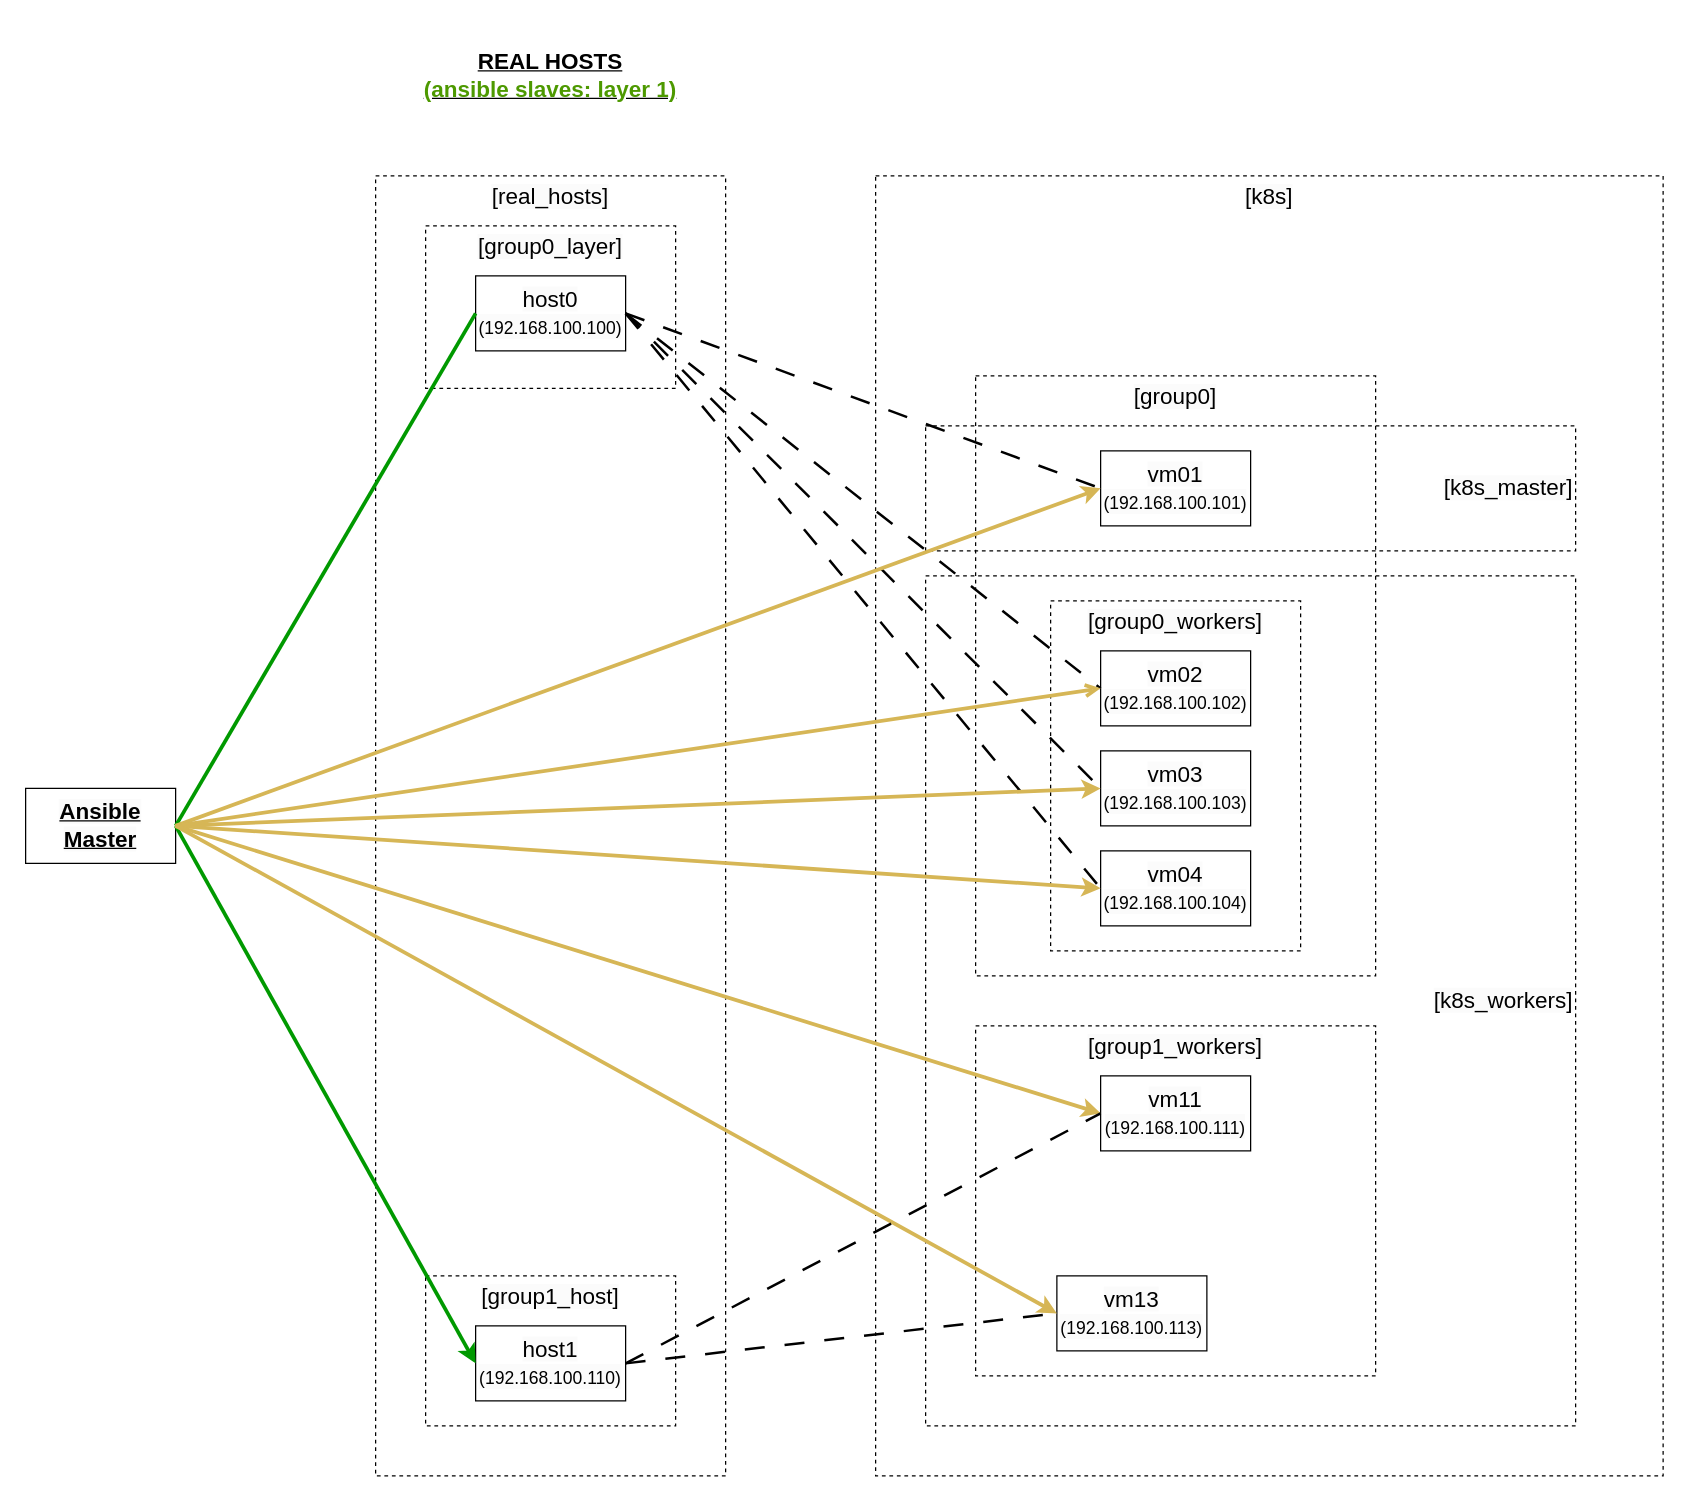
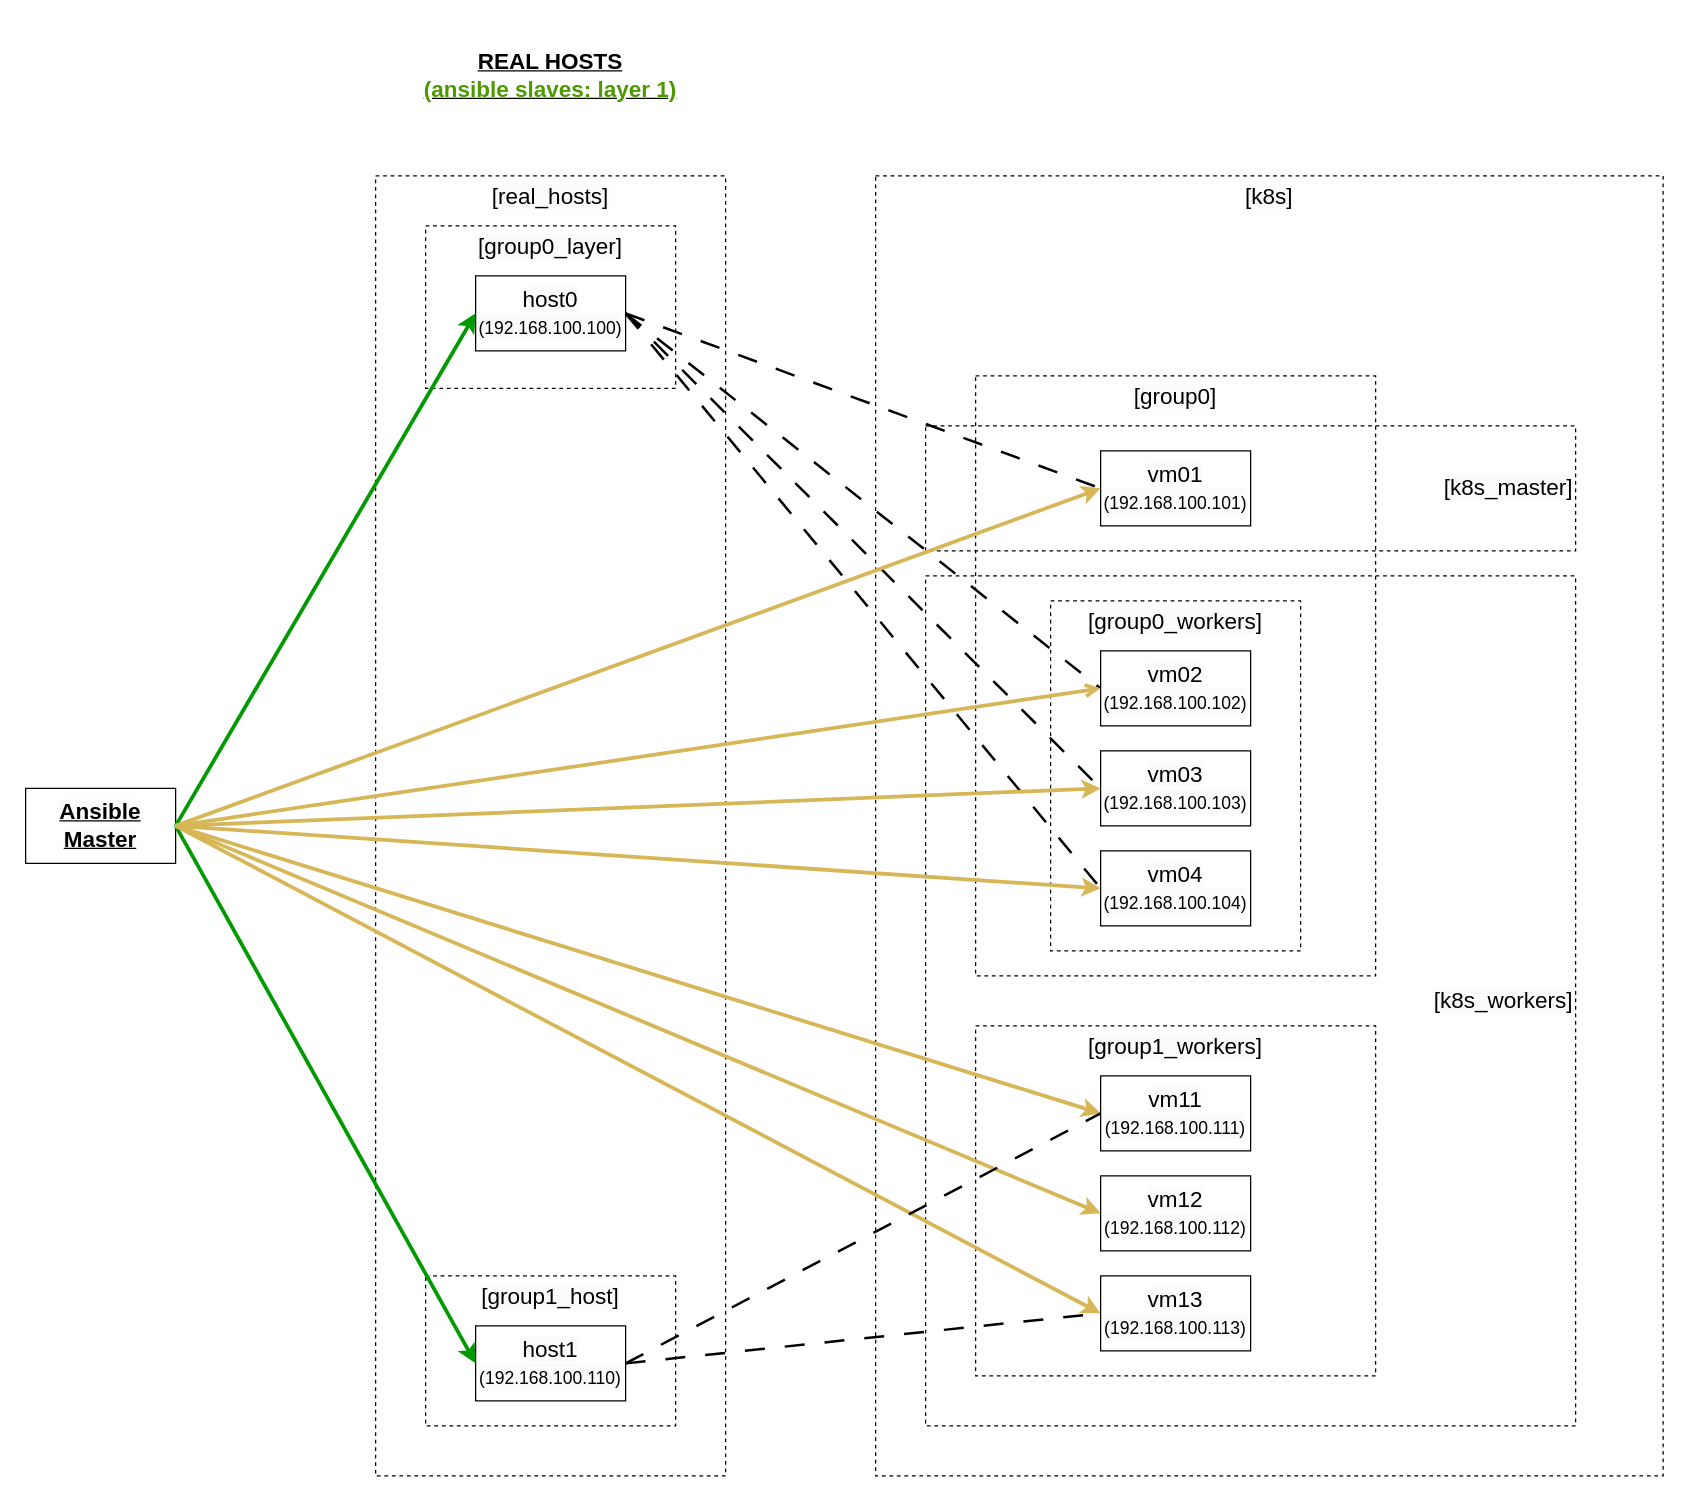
(472, 320) -> (468, 326)
none -> (642, 1021)
none -> (1176, 1213)
(1132, 1313) -> (1176, 1313)
